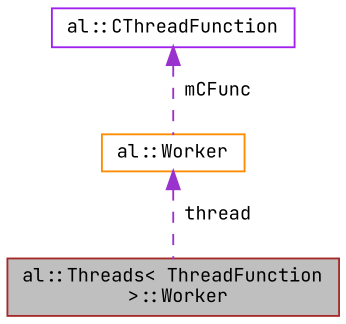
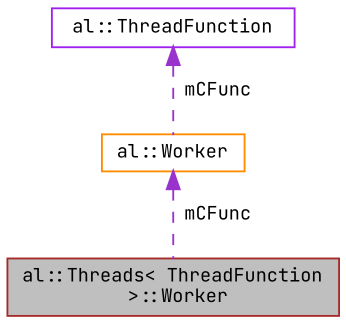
(173, 28) -> (173, 28)
(213, 215) -> (213, 215)
